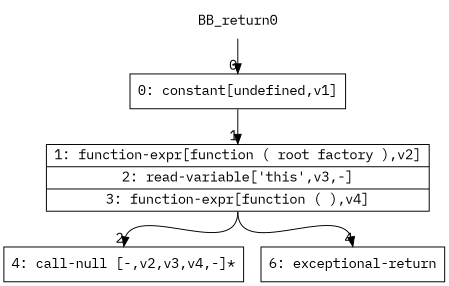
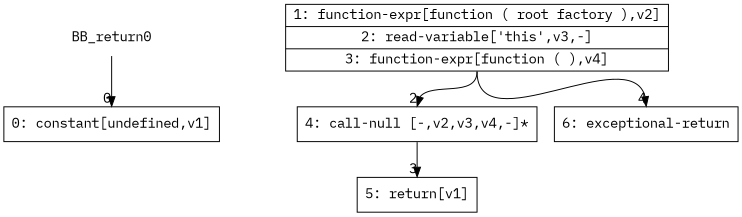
(238, 122) -> none
none -> (417, 195)
